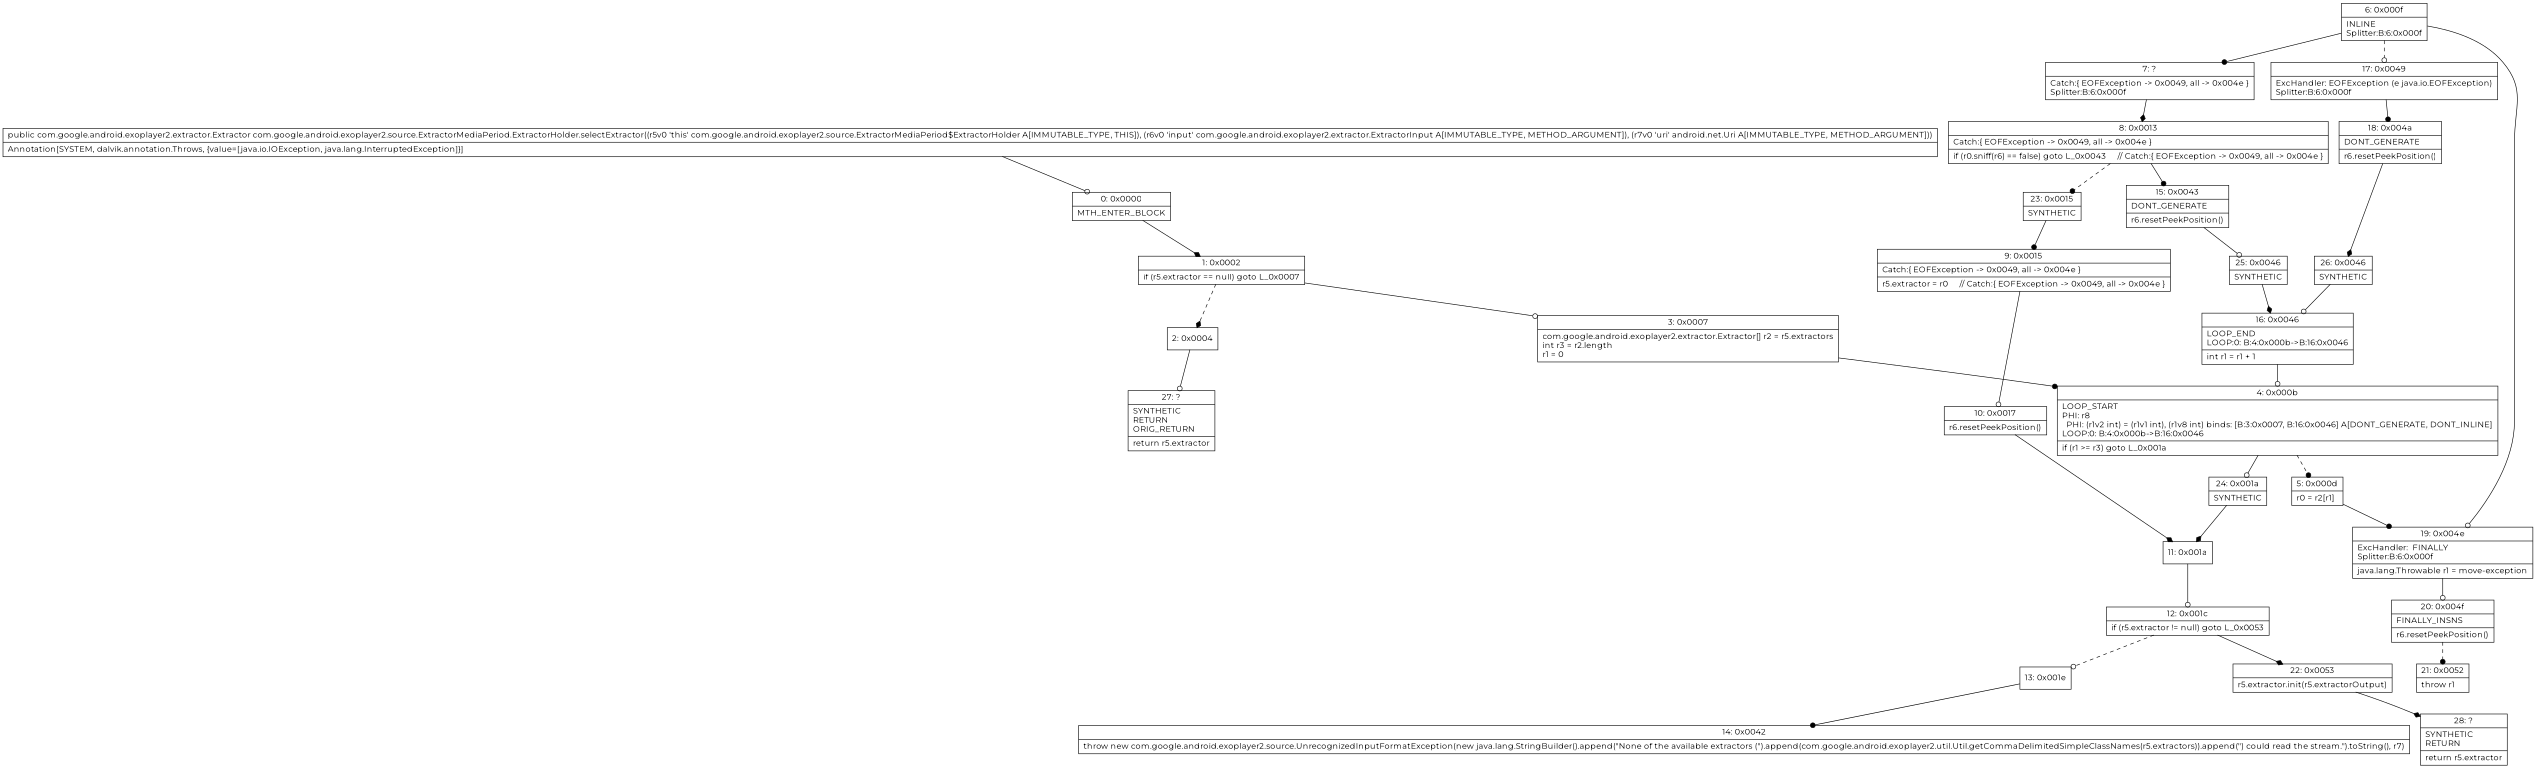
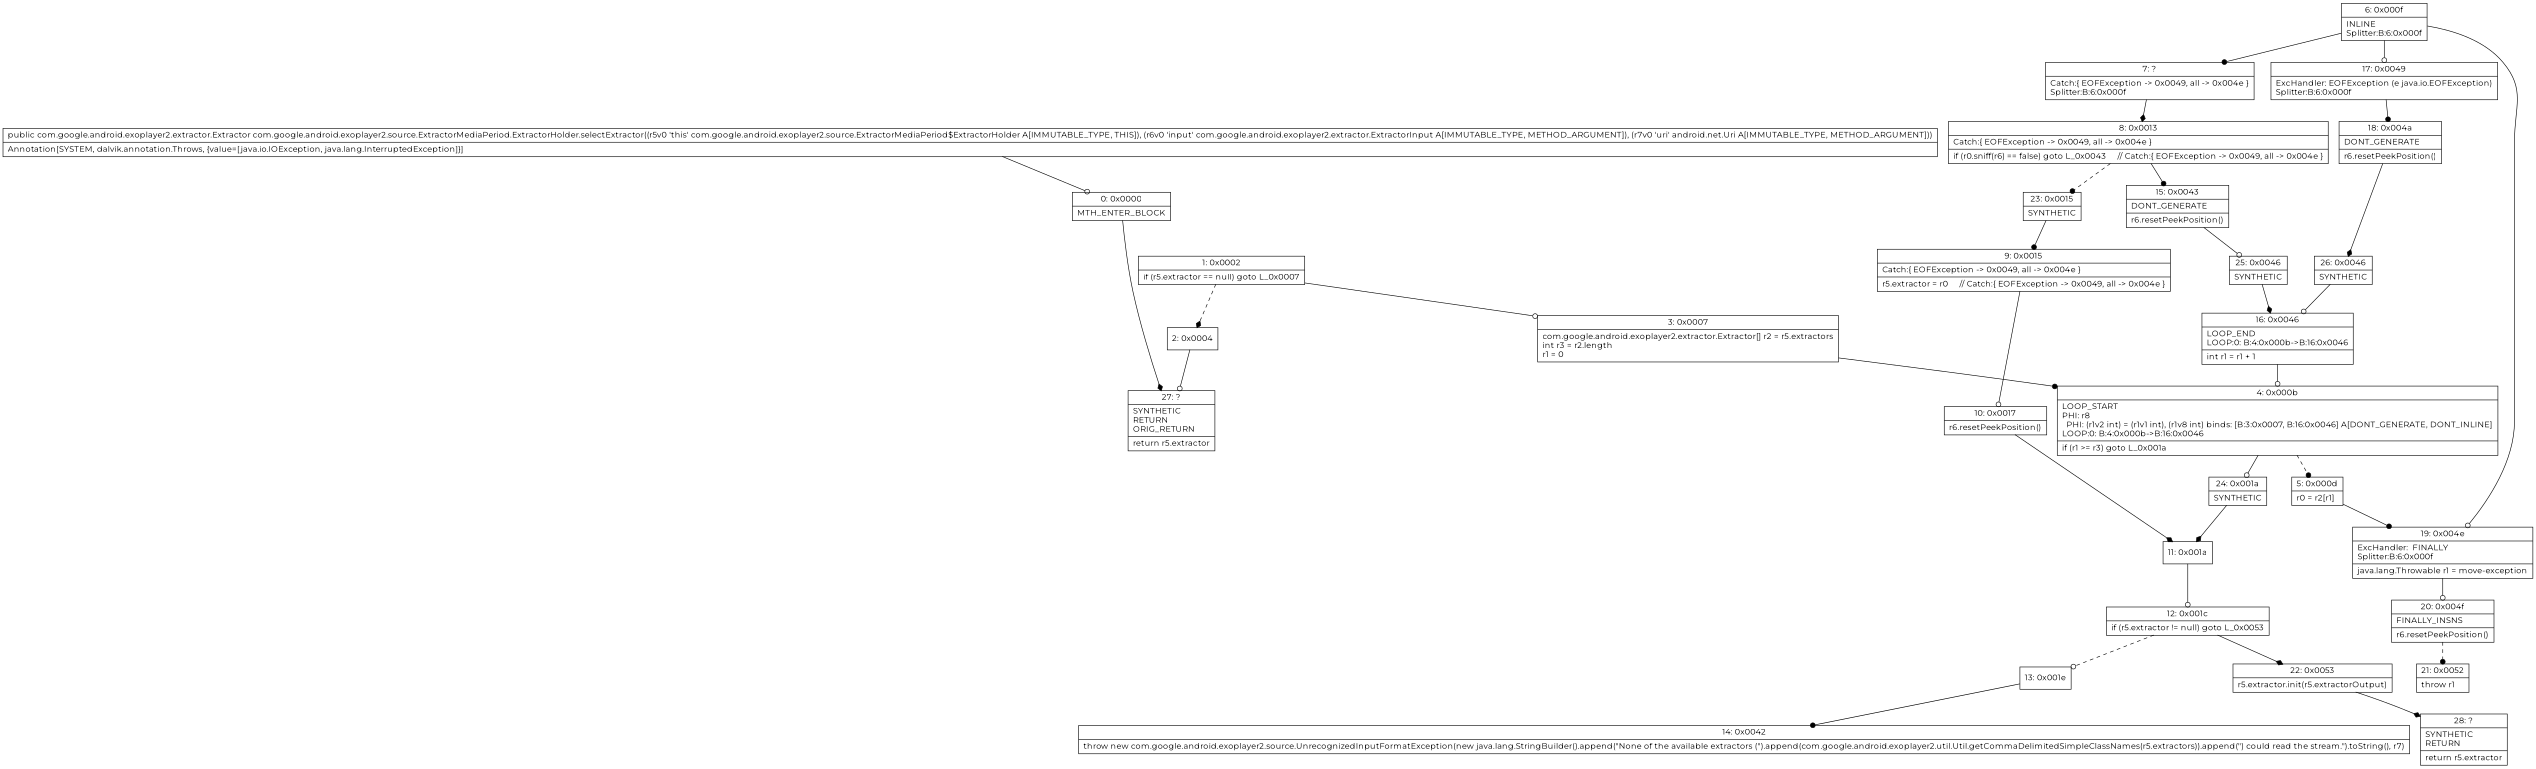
(2384, 49) -> (2384, 49)
(1168, 236) -> (1136, 303)
